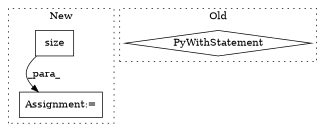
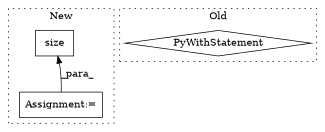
(27, 71) -> (61, 78)
